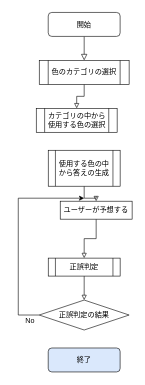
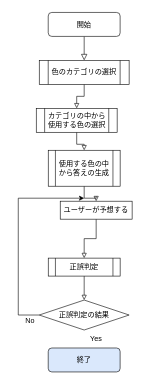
none -> (77, 142)
none -> (96, 339)
